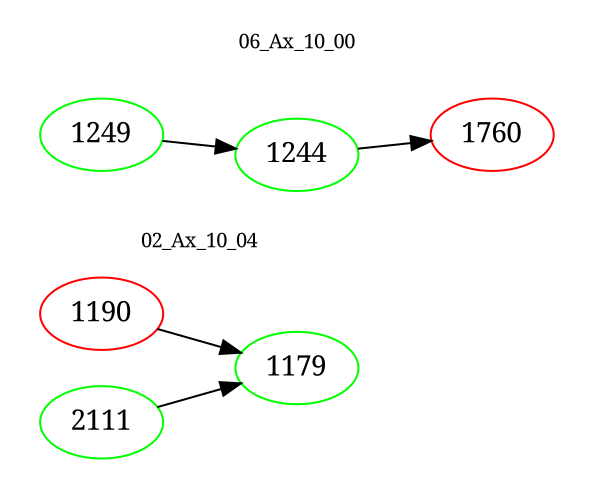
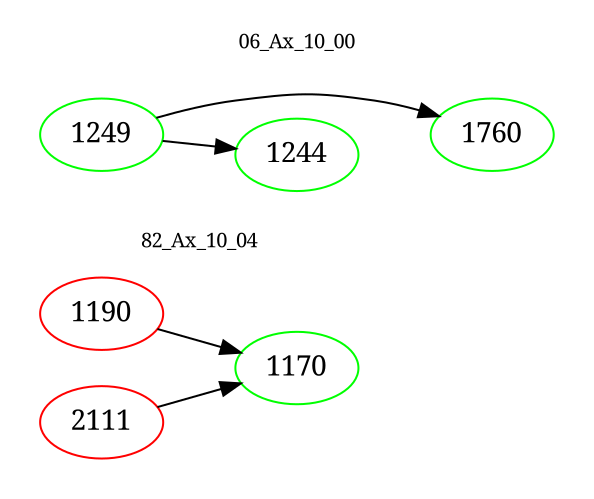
(492, 135) -> (492, 135)
(384, 146) -> (288, 95)
(199, 242) -> (199, 242)
(297, 368) -> (297, 368)
(102, 422) -> (102, 422)
